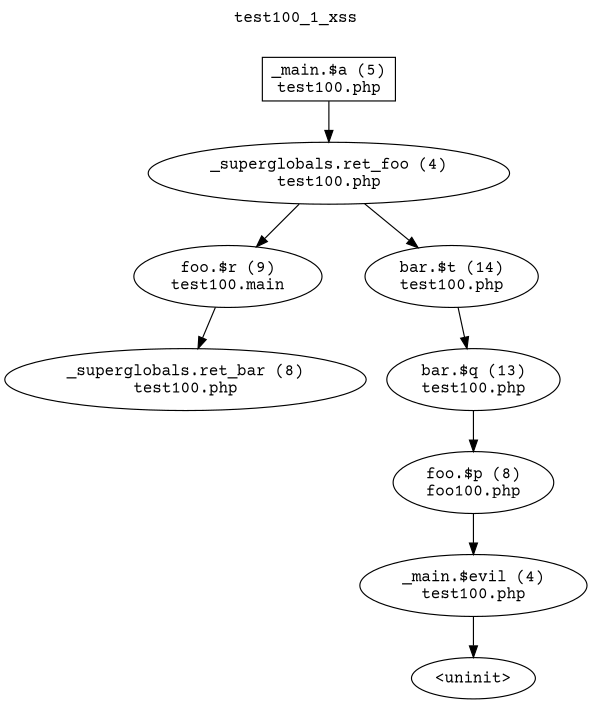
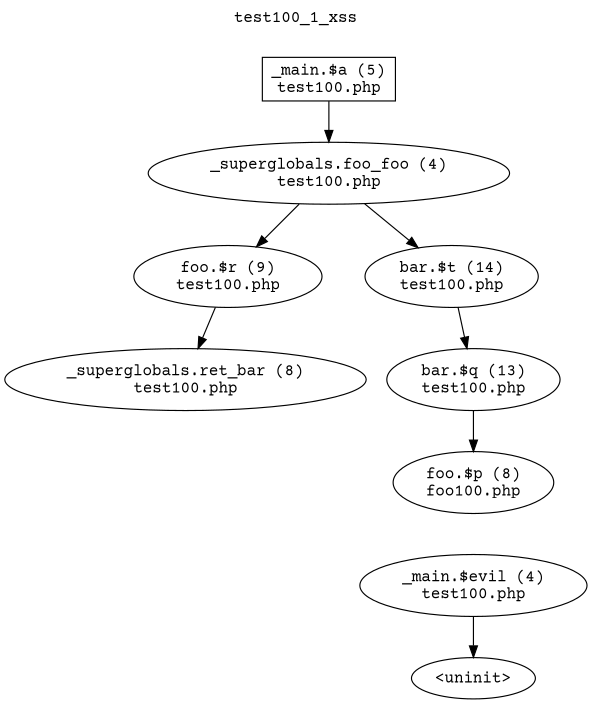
(329, 173) -> (329, 173)
(228, 276) -> (228, 276)
(473, 528) -> none
